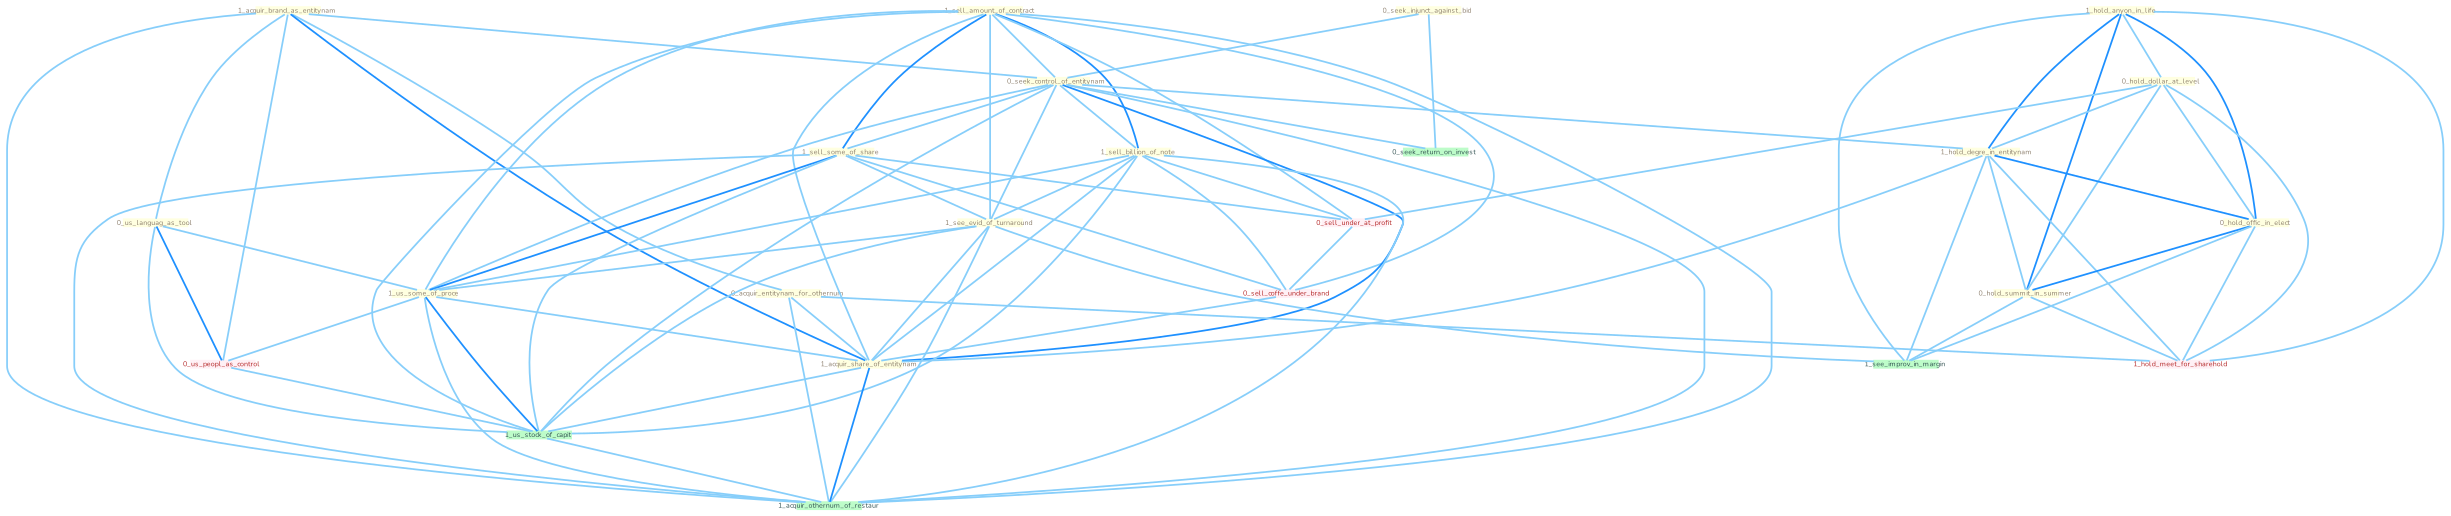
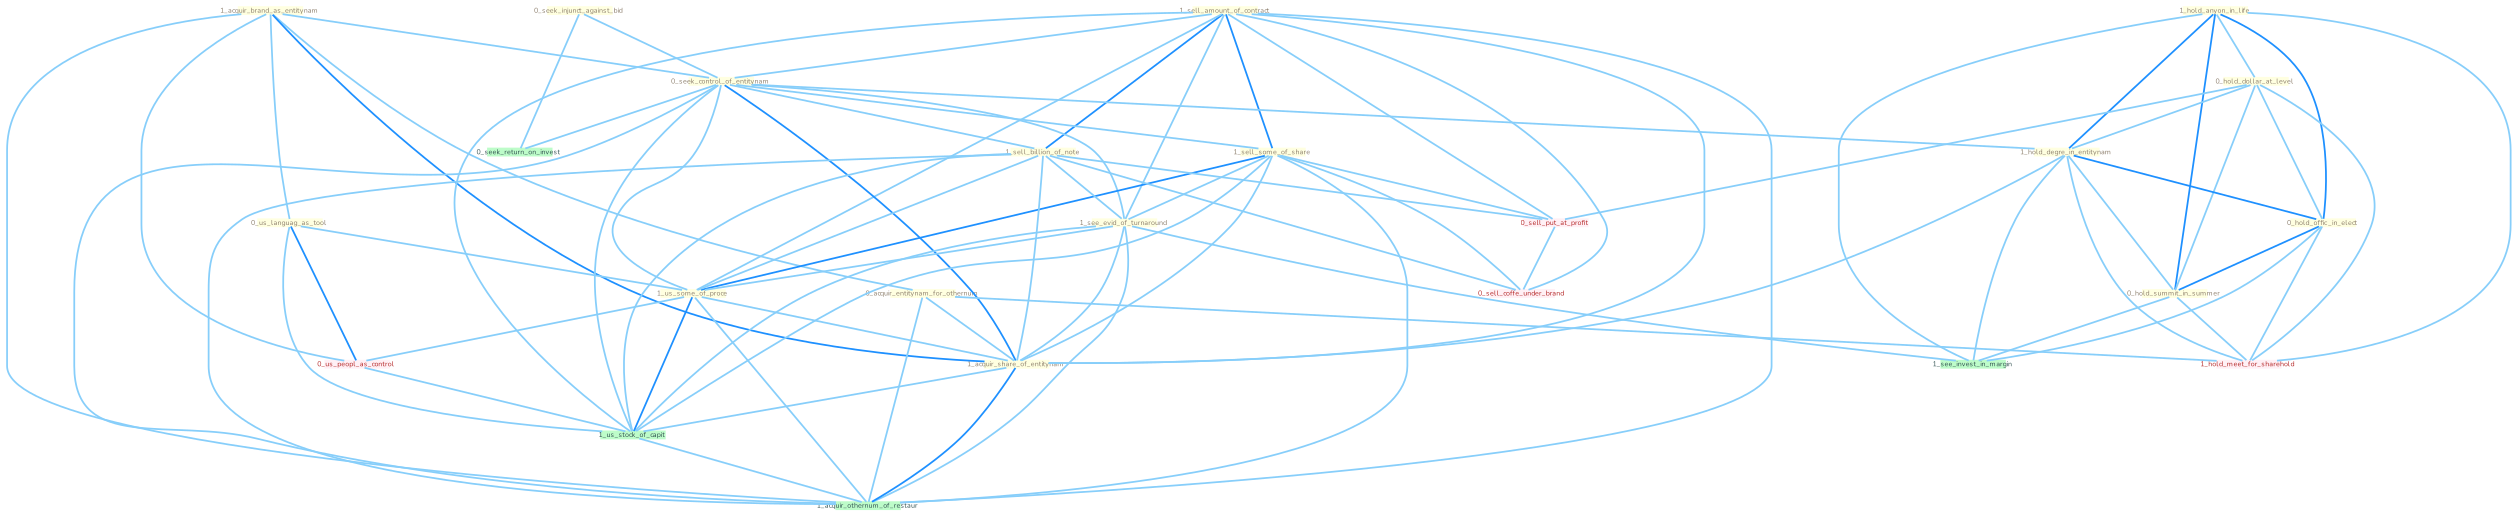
(1354, 223) -> (1556, 223)
(1079, 329) -> (1167, 280)
(1906, 364) -> (1973, 364)
